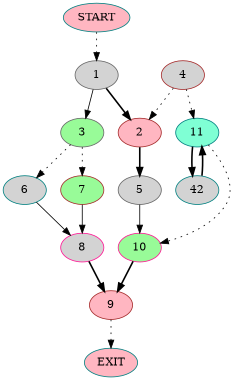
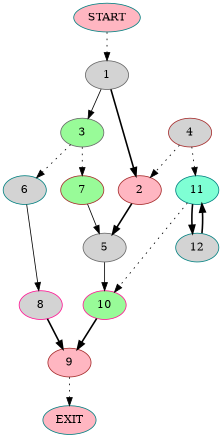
(197, 190) -> (197, 248)
(82, 215) -> (92, 215)
